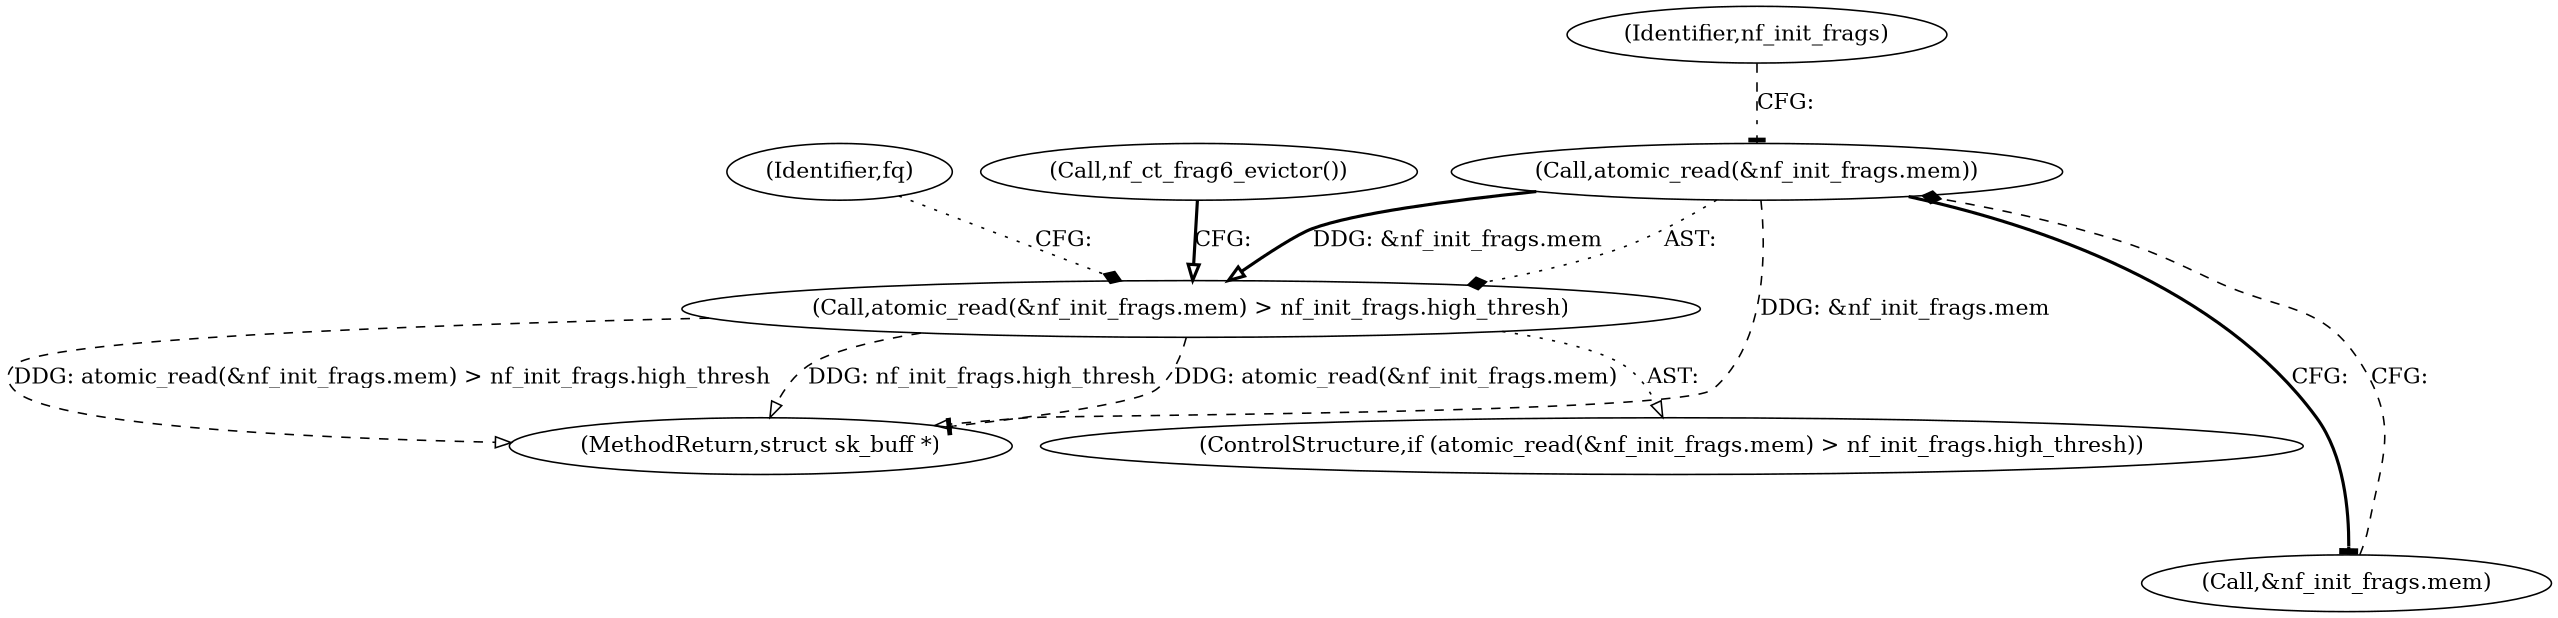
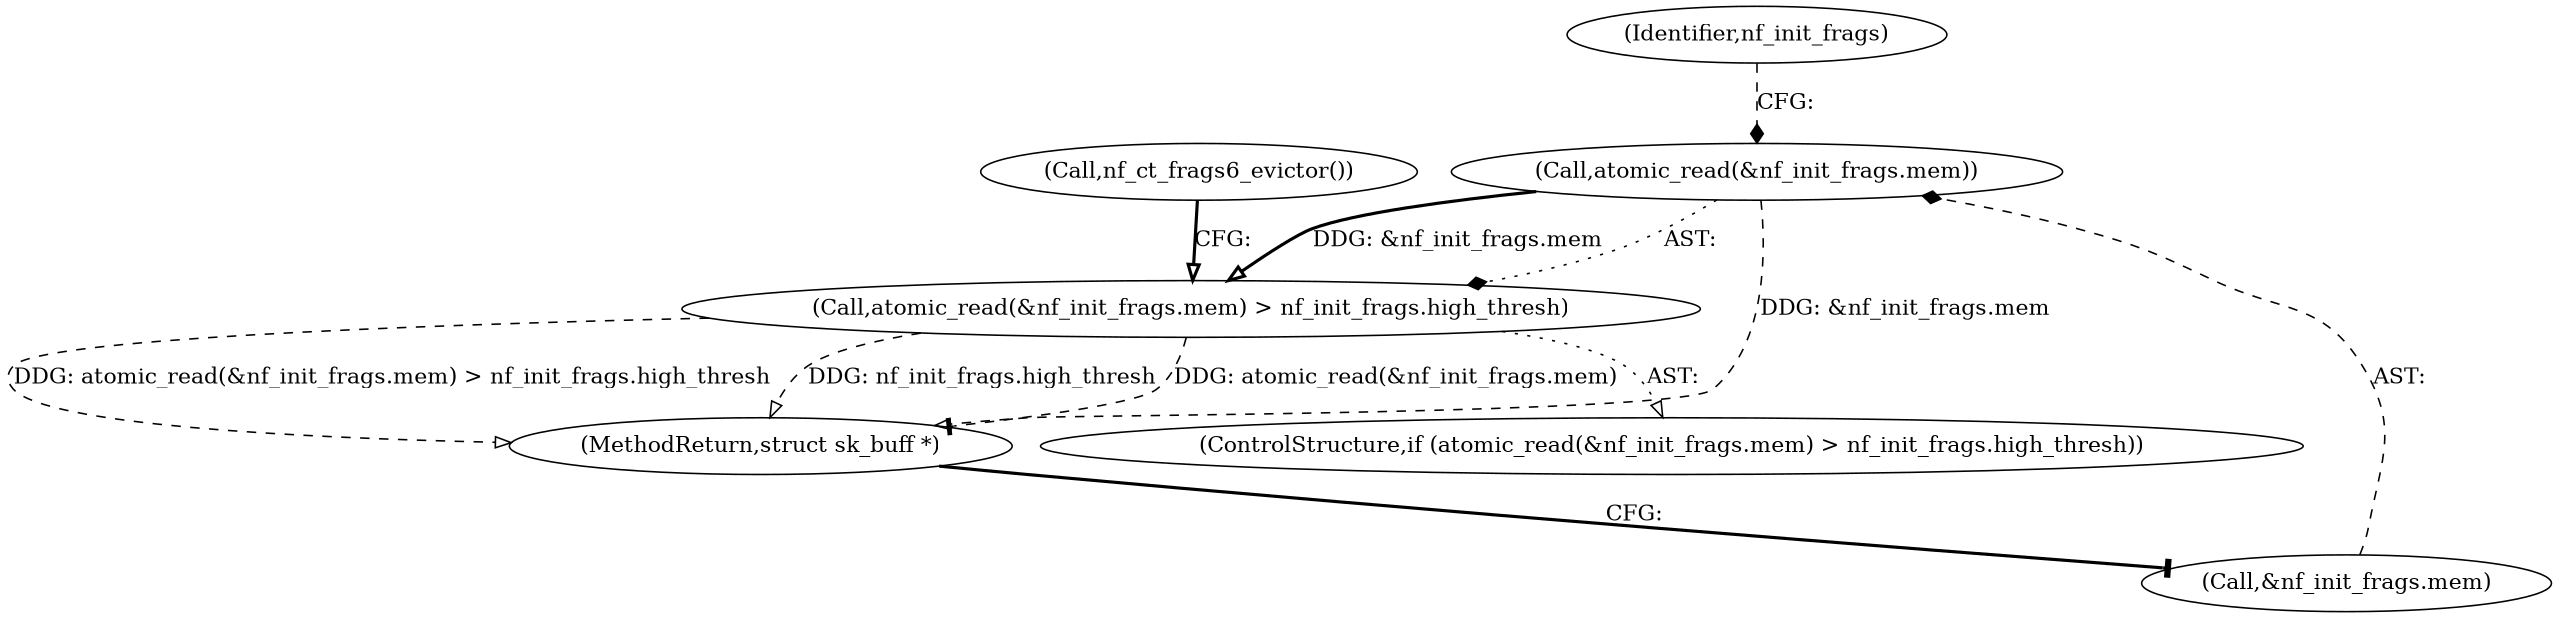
(1757, 94) -> (1757, 94)
(840, 172) -> none
(1199, 172) -> (1199, 172)
(2191, 305) -> (1551, 519)
(2403, 378) -> (2403, 378)
